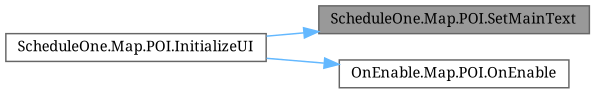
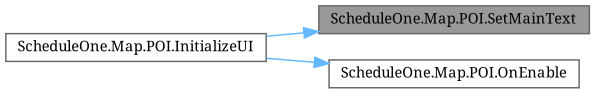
(454, 74) -> (454, 74)
